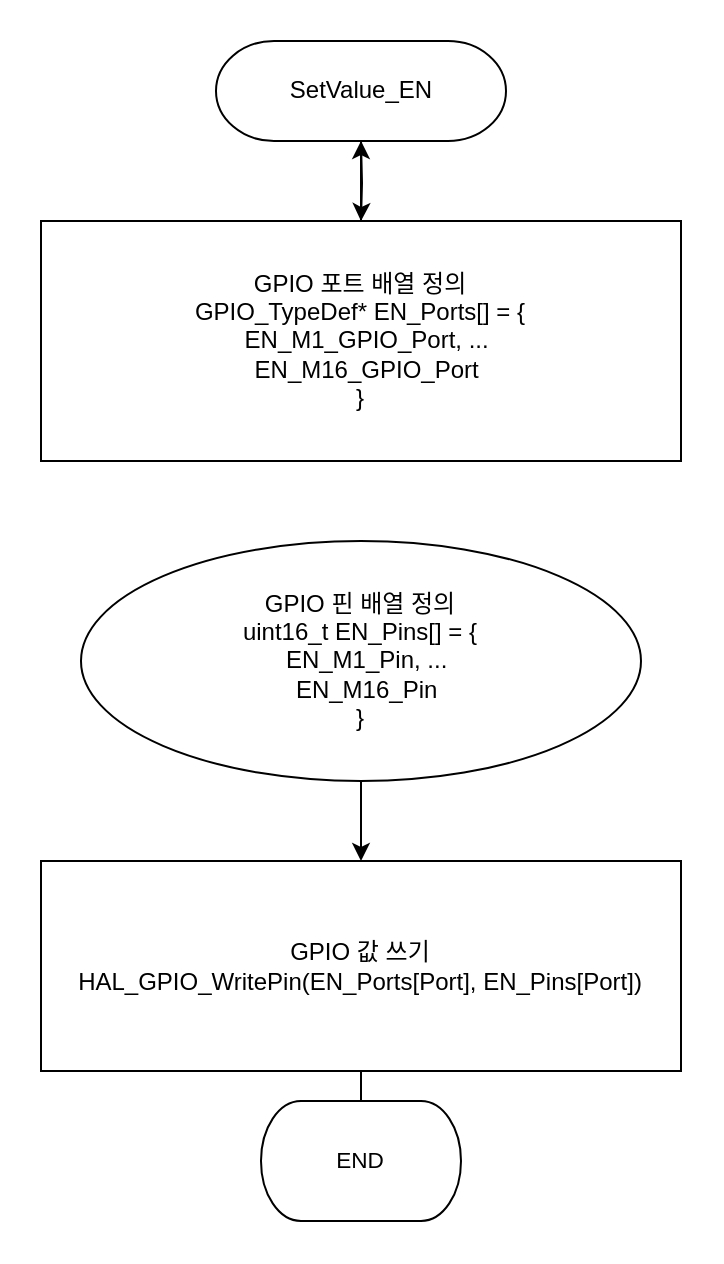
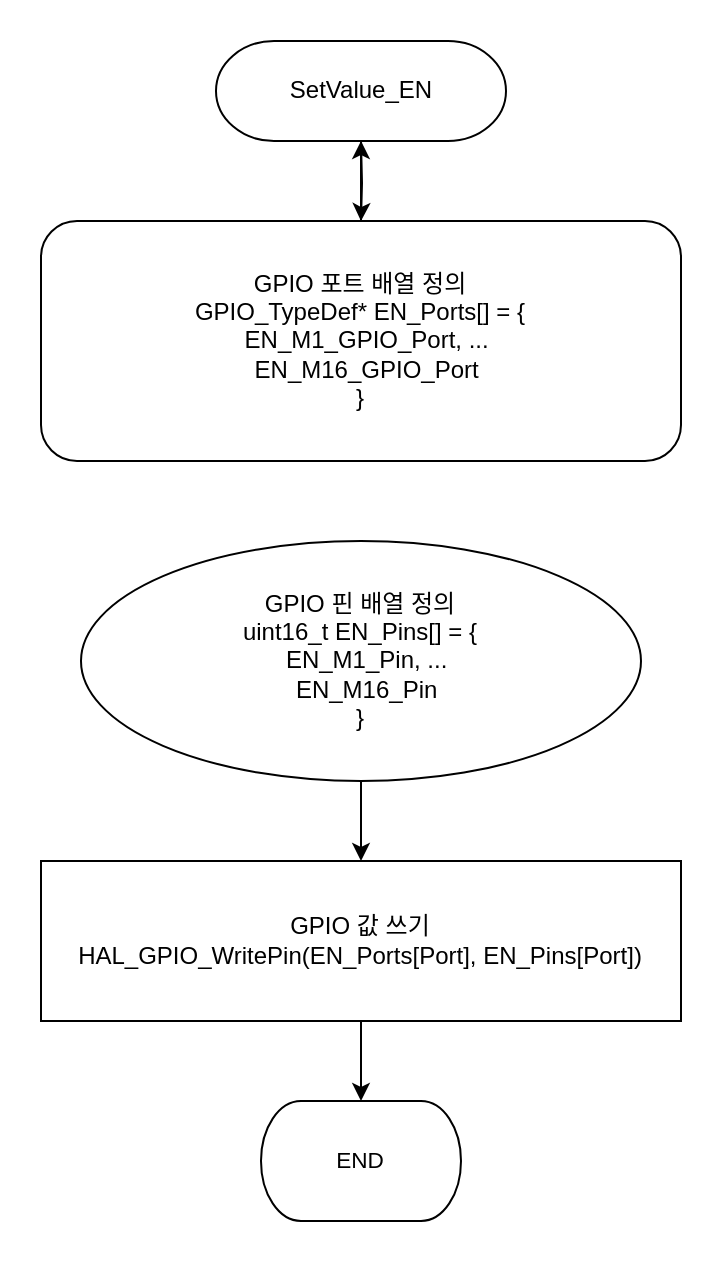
(361, 341) -> (361, 341)
(361, 966) -> (361, 941)
